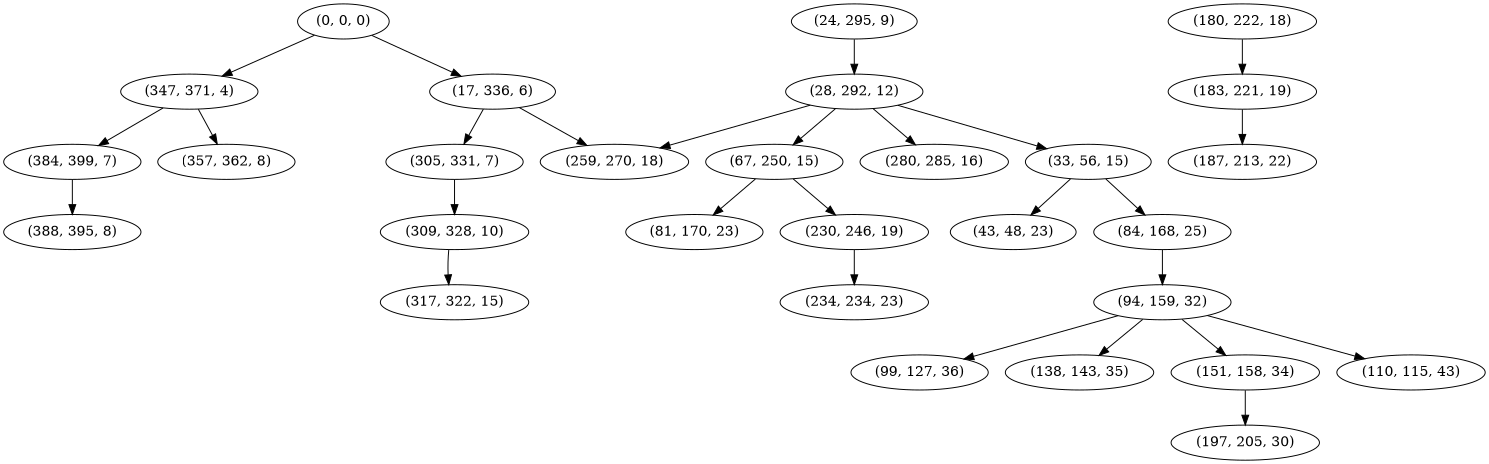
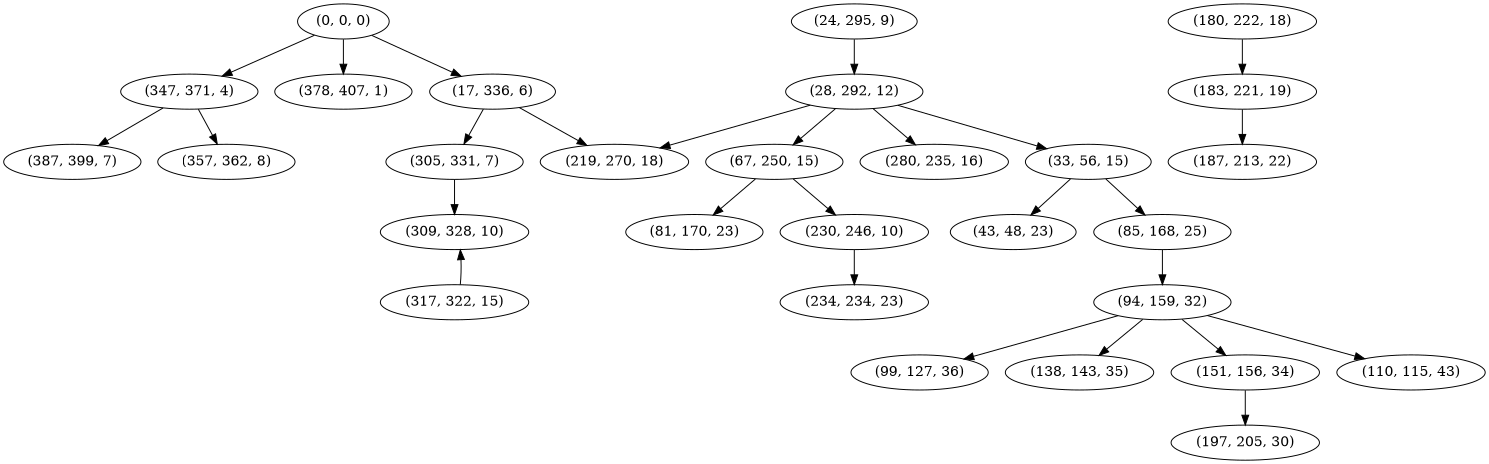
none -> (343, 92)
(72, 162) -> (72, 162)
(614, 162) -> (614, 162)
(934, 162) -> (934, 162)
(72, 232) -> none
(854, 232) -> (854, 232)
(1162, 232) -> (1162, 232)
(448, 262) -> (461, 272)
(1245, 372) -> (1245, 372)
